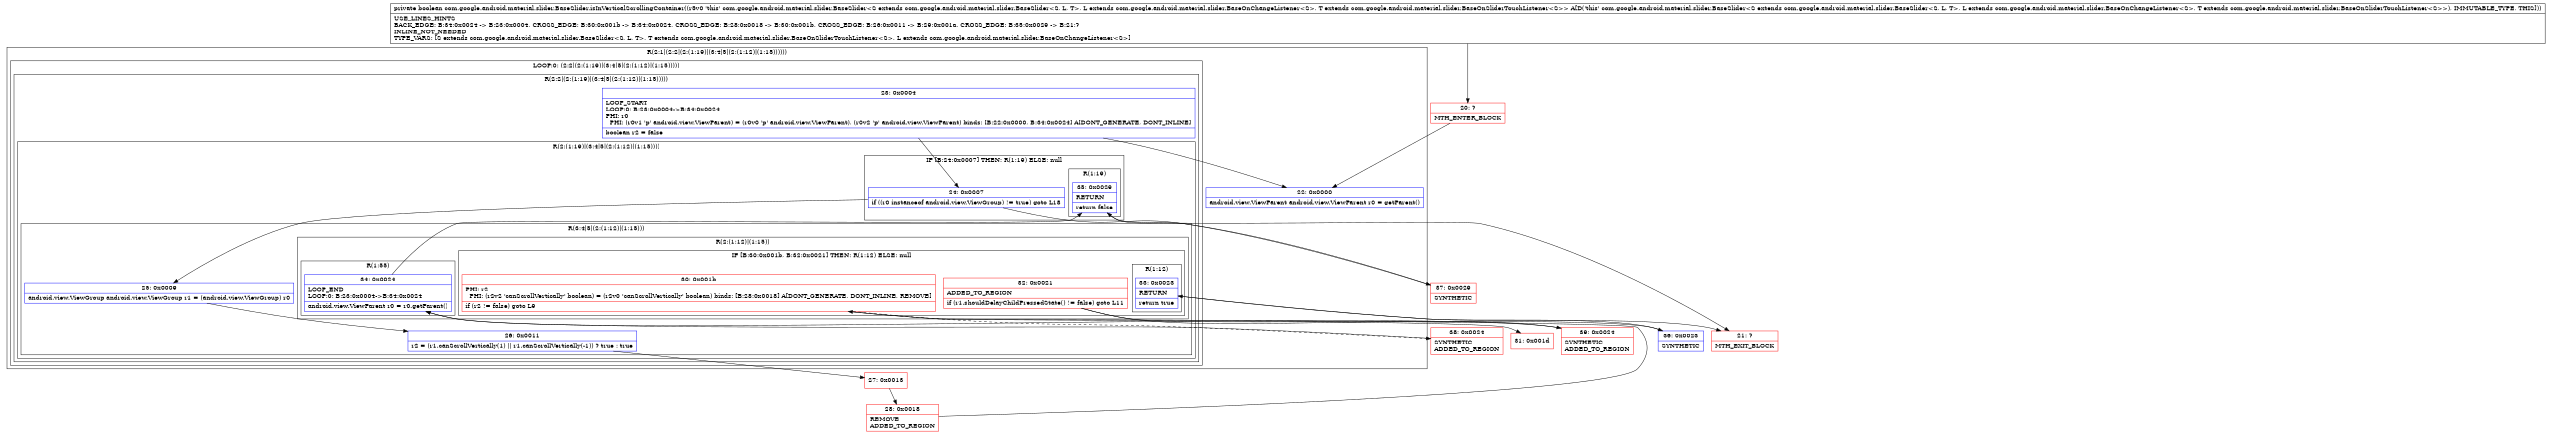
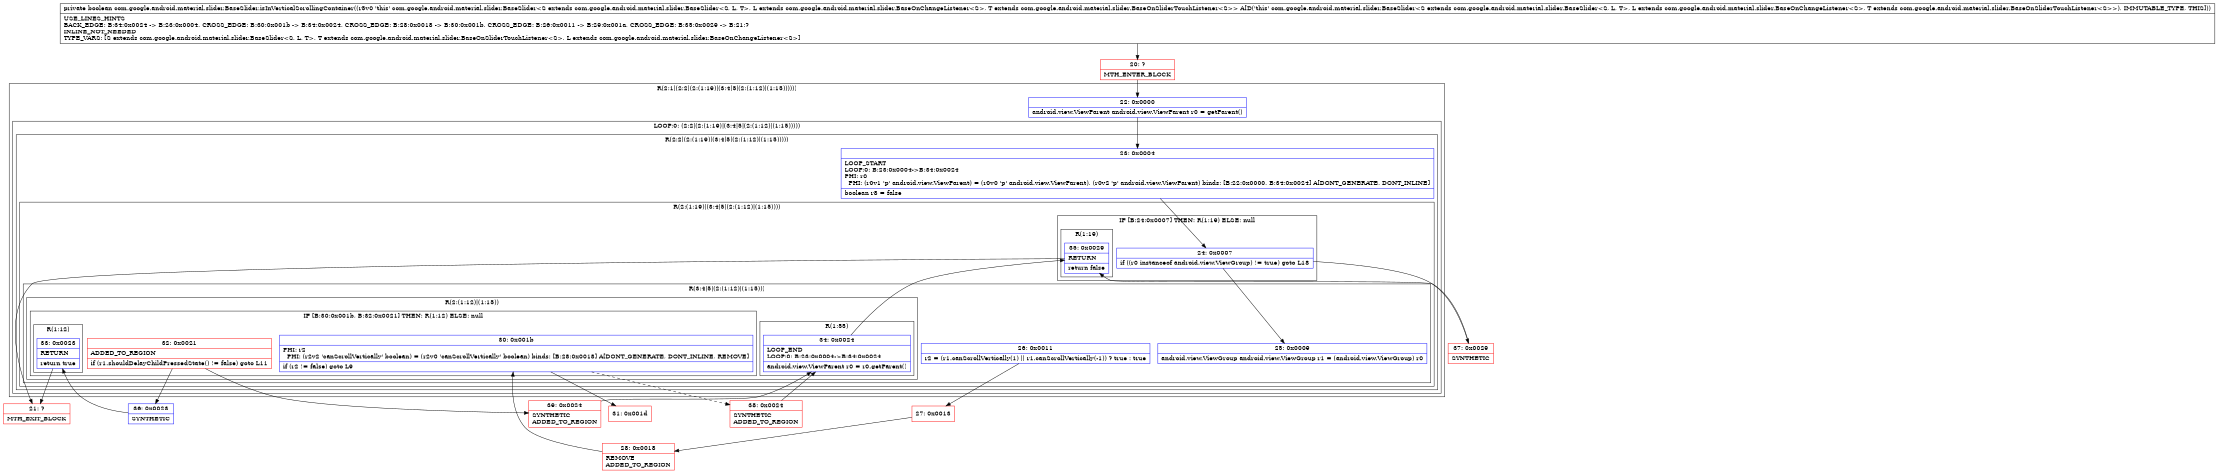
(634, 133) -> (873, 193)
(1189, 158) -> (1138, 131)
(699, 293) -> (516, 354)
(290, 318) -> none
